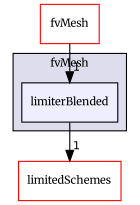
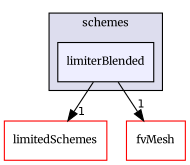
(70, 60) -> (128, 98)
(70, 64) -> (106, 23)
